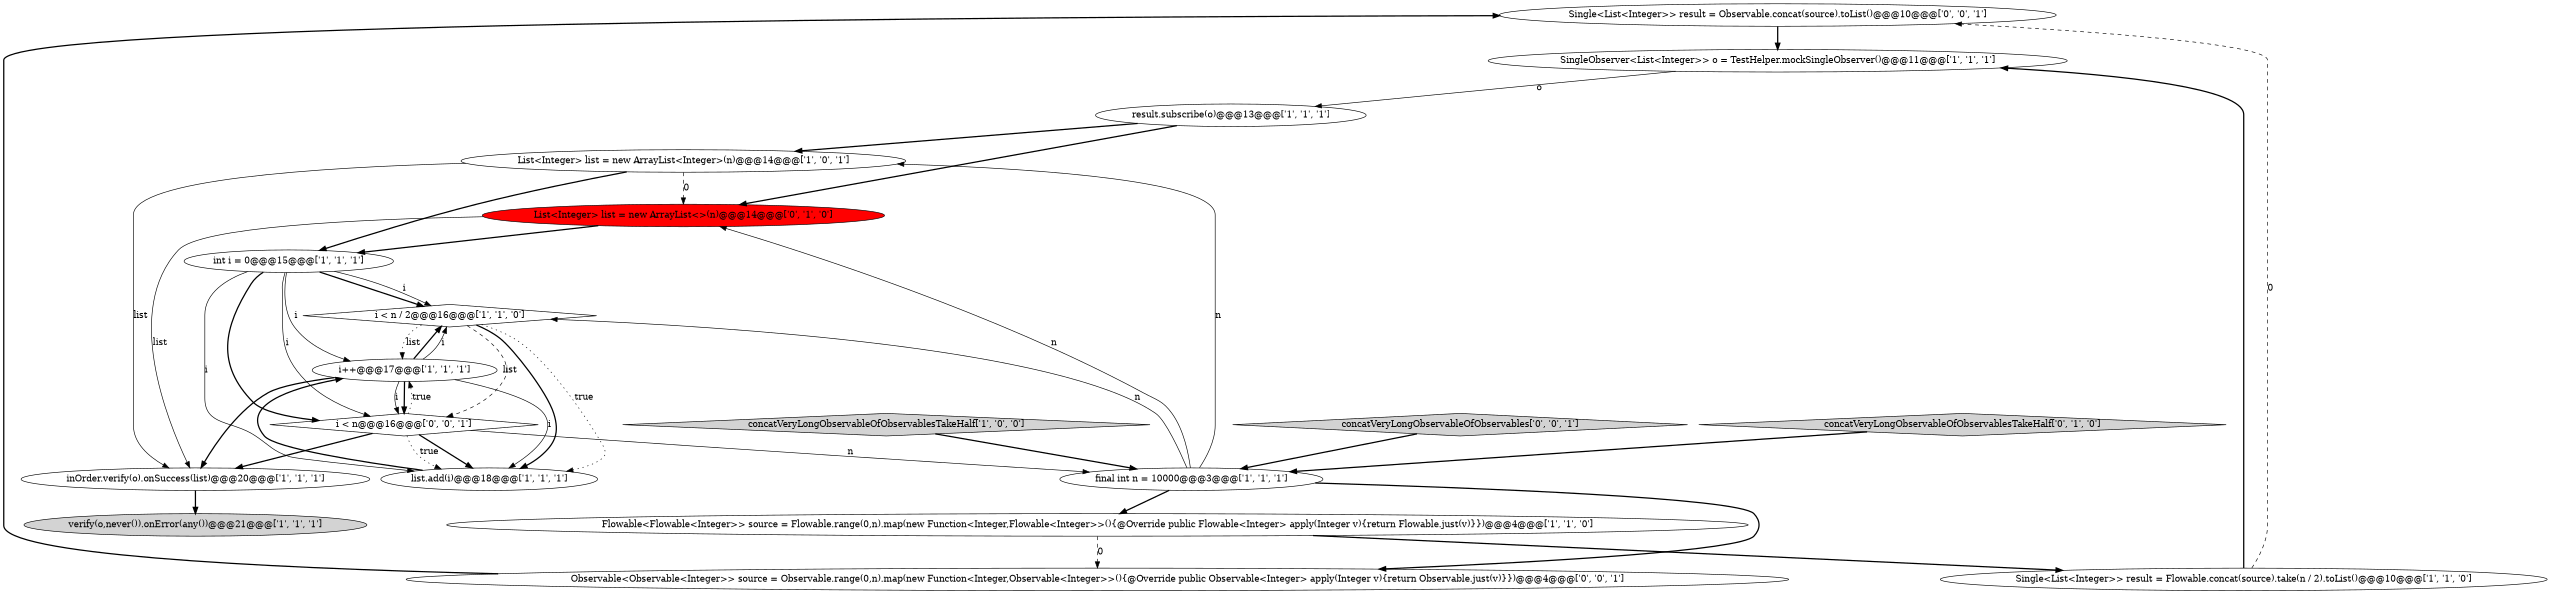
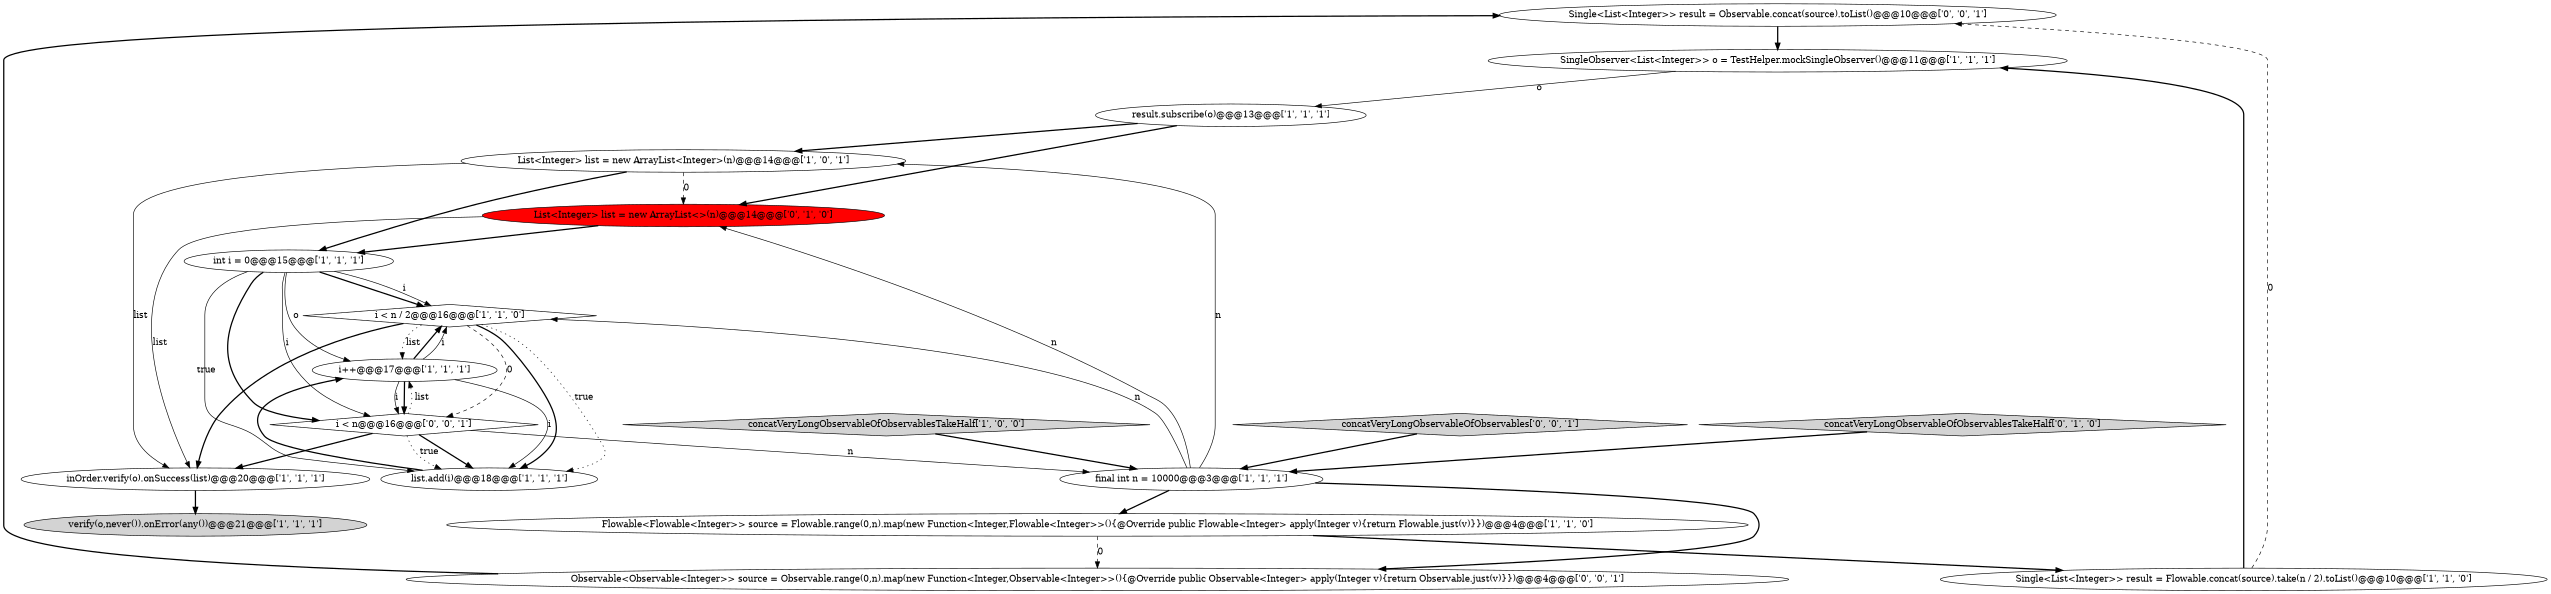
(296, 316) -> (296, 316)
(206, 370) -> (206, 370)
(510, 370) -> (510, 370)
(422, 397) -> (422, 397)
(257, 400) -> (281, 366)
